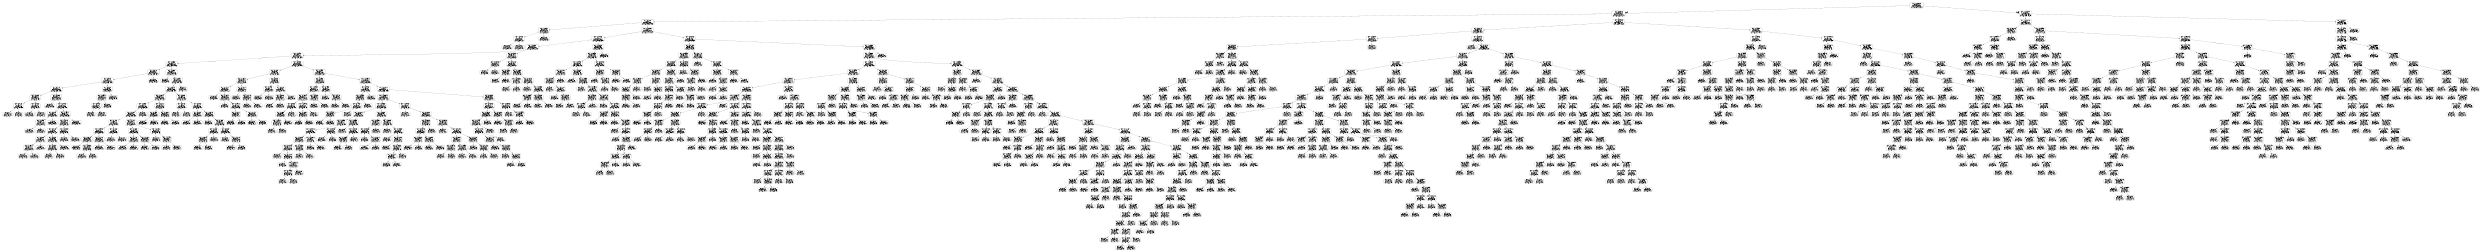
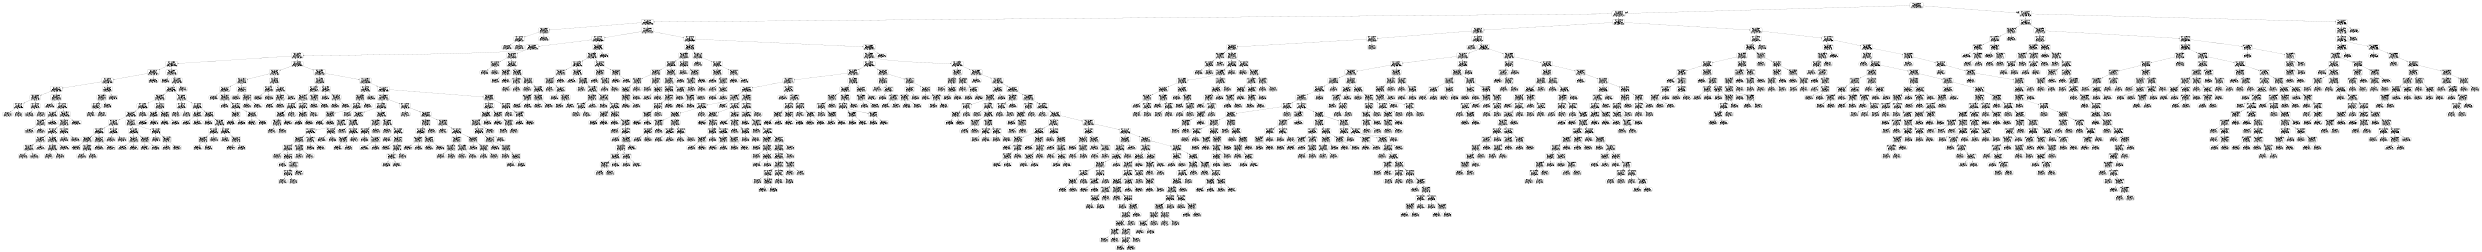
(2118, 131) -> (2118, 131)
